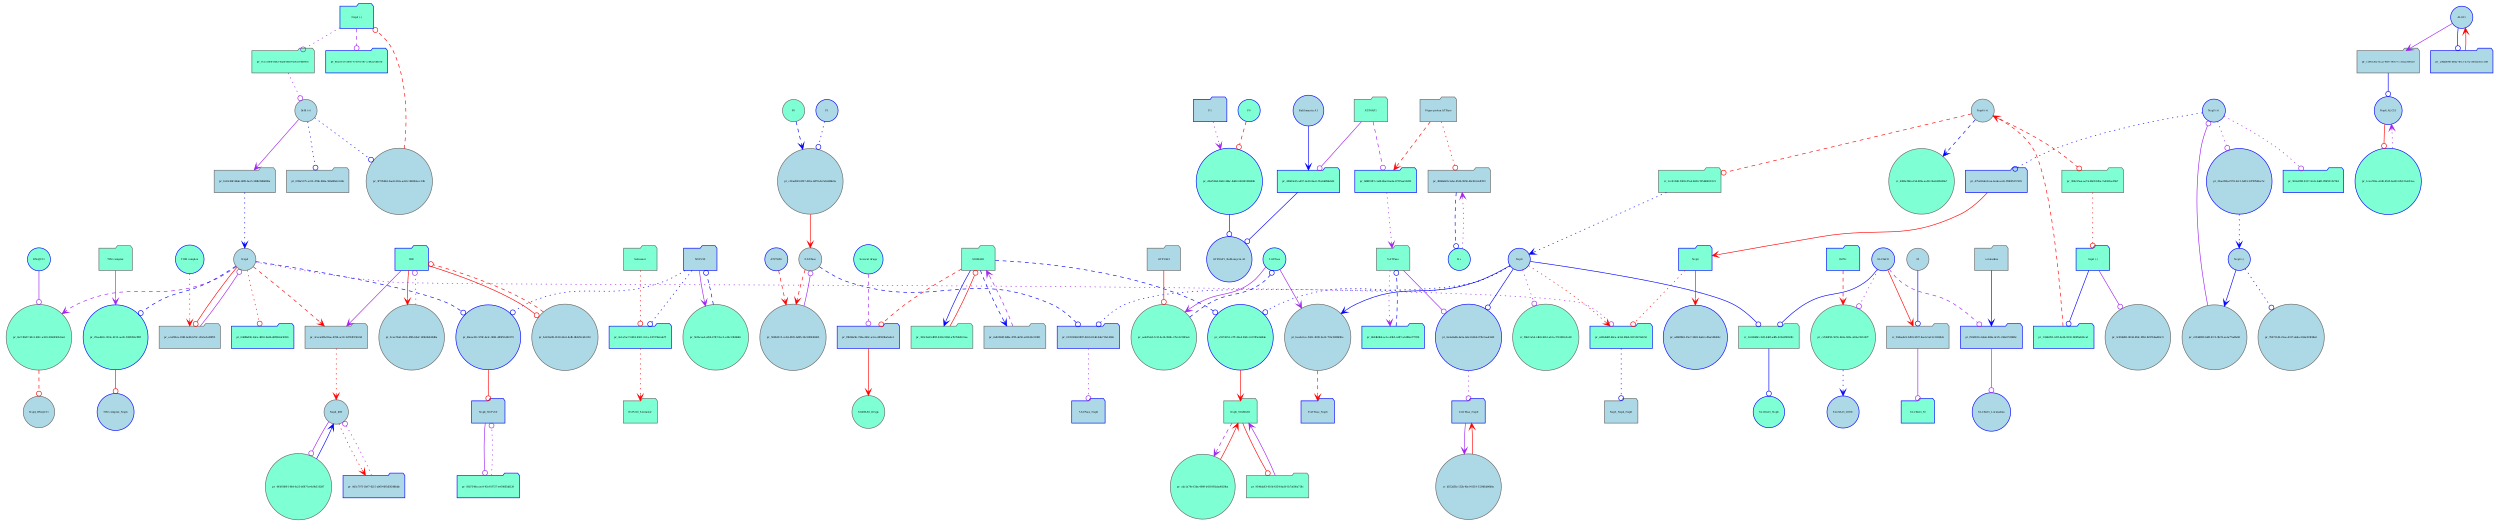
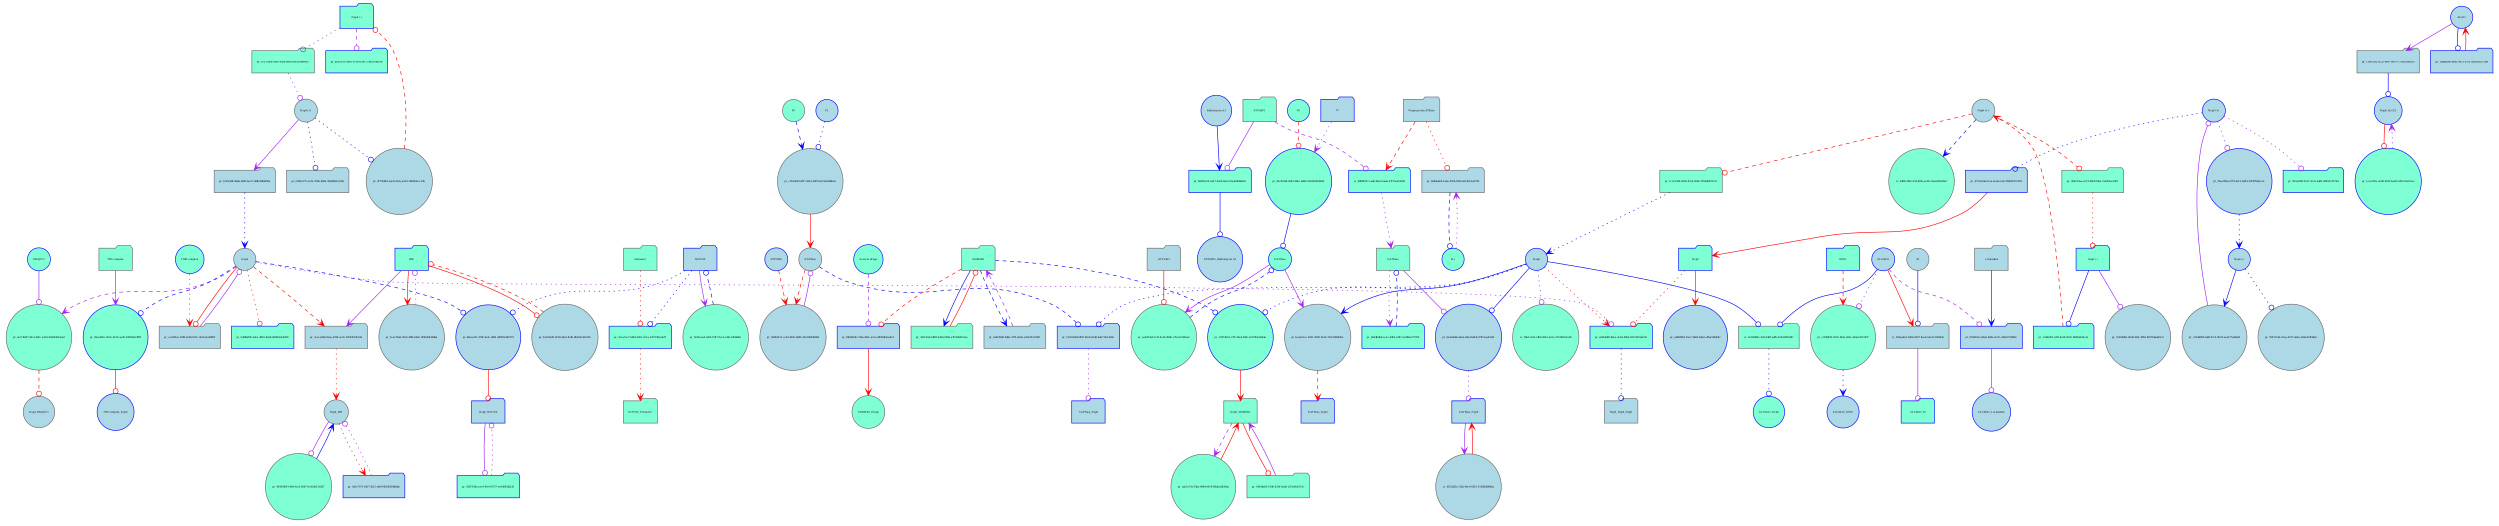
(306, 111) -> (306, 111)
(1229, 223) -> (1287, 228)
(1769, 370) -> (1769, 370)
